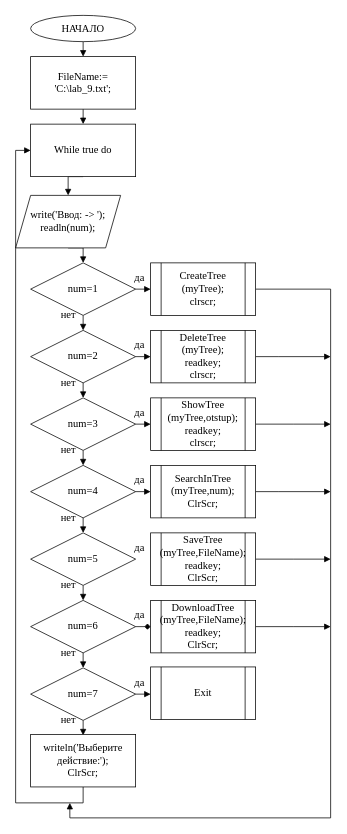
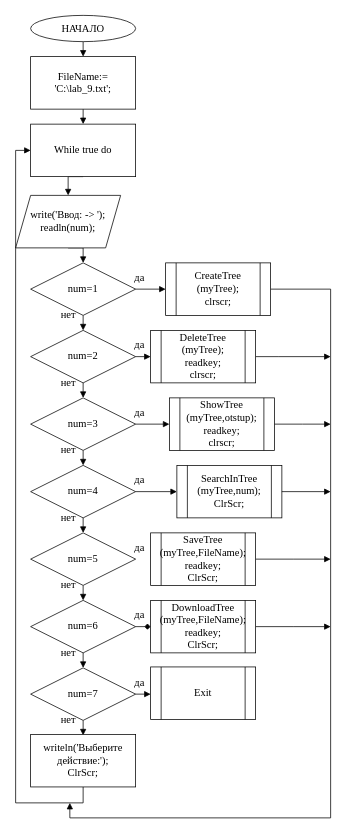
(203, 289) -> (218, 289)
(203, 424) -> (222, 424)
(203, 492) -> (229, 492)
